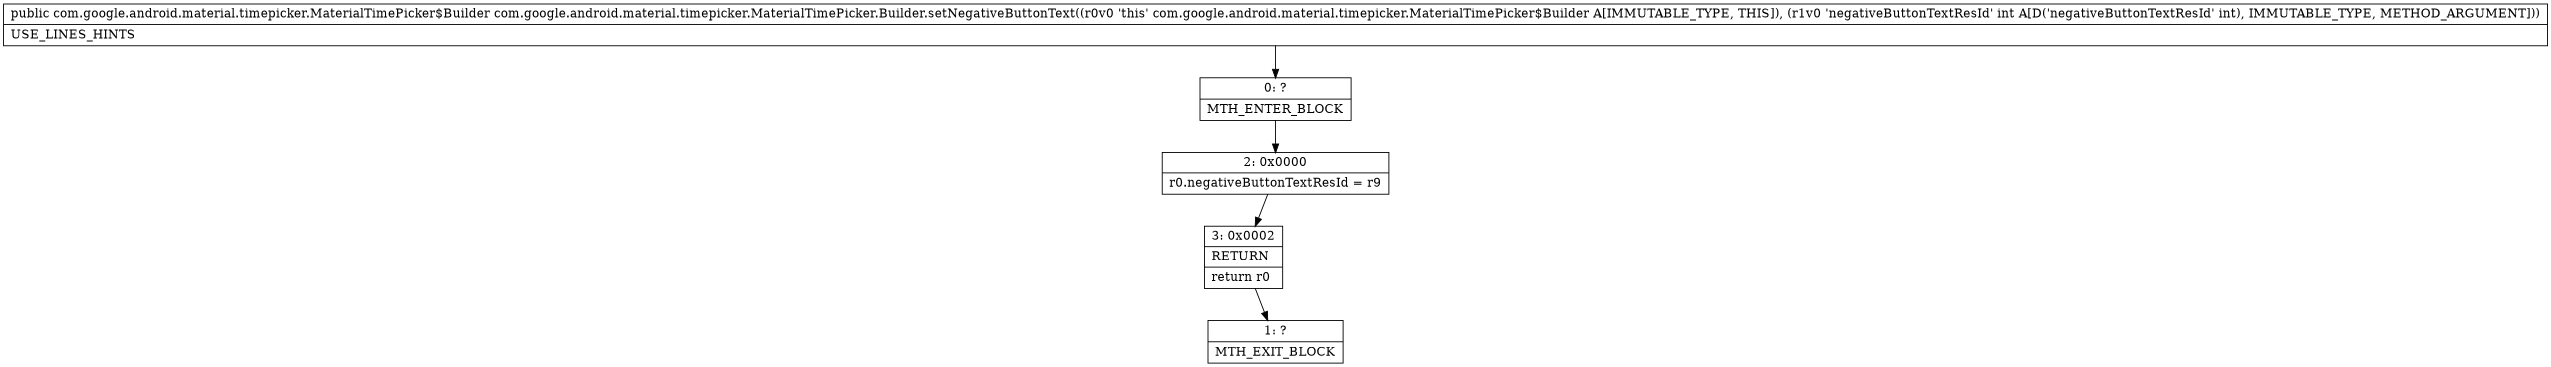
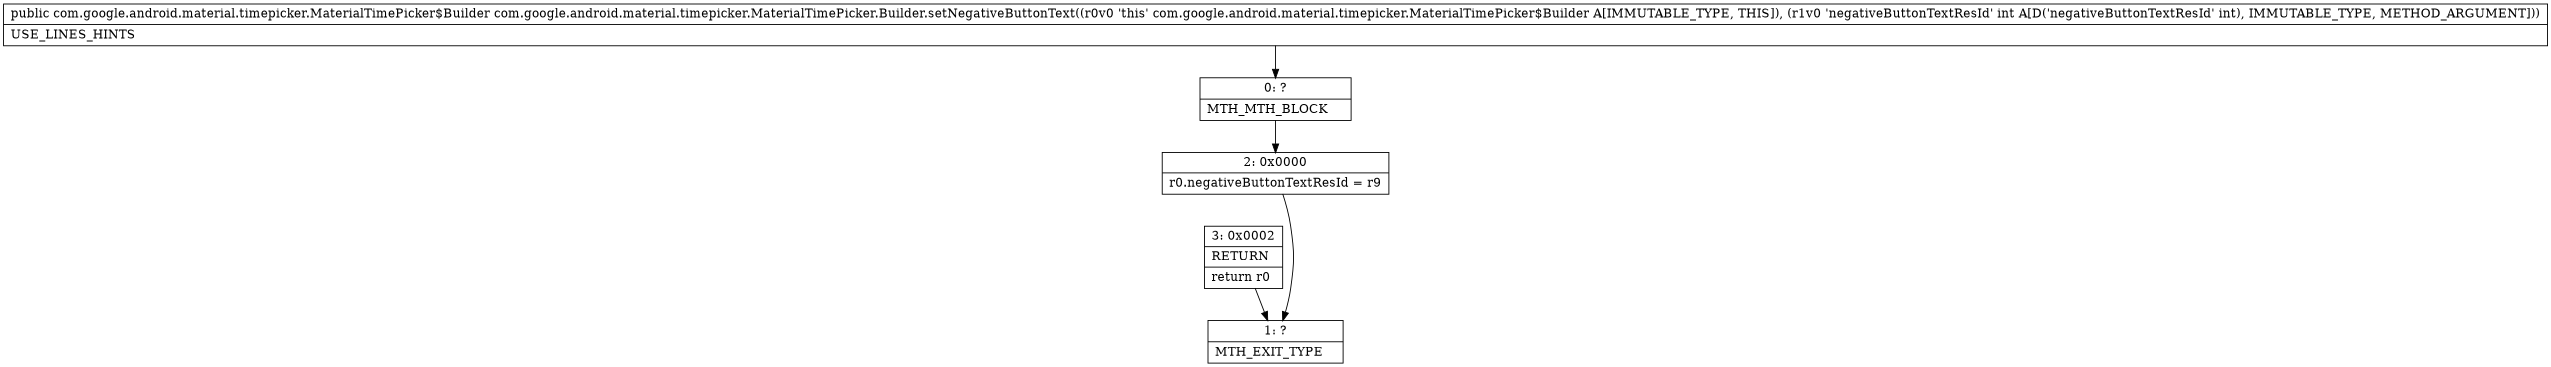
(1276, 109) -> (1268, 109)
(1263, 206) -> (1293, 253)
(1276, 352) -> (1269, 352)
